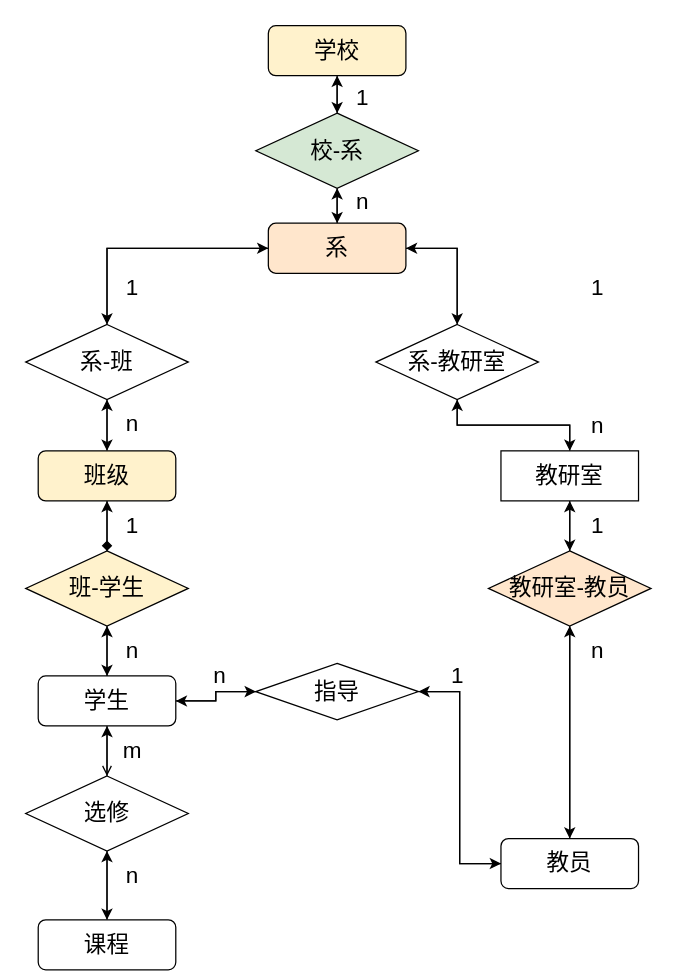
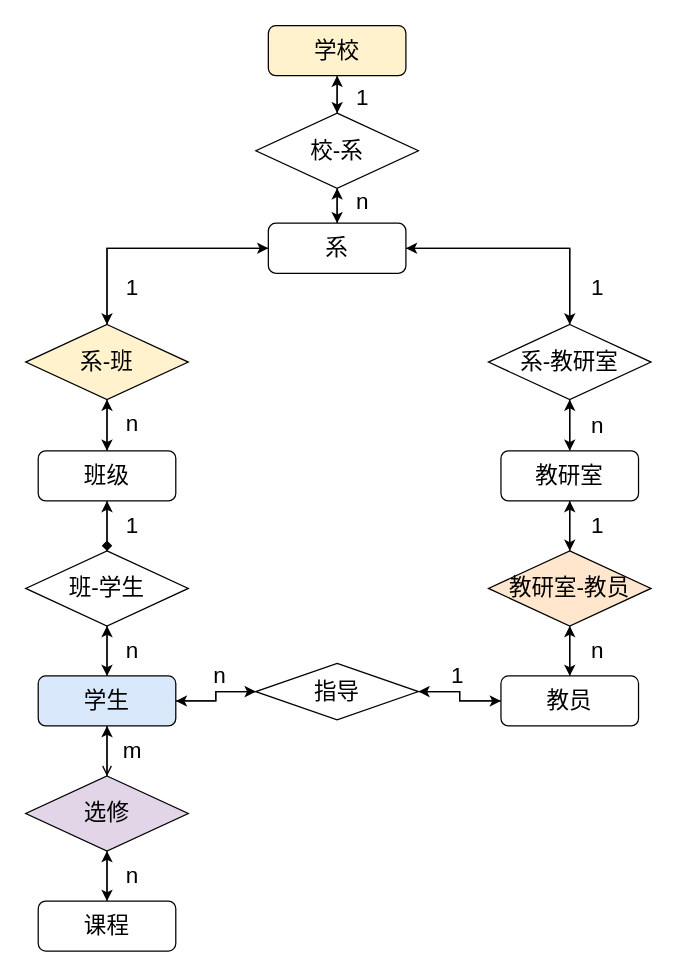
(337, 151) -> (337, 151)
(337, 248) -> (337, 248)
(107, 362) -> (107, 362)
(457, 362) -> (569, 362)
(107, 476) -> (107, 476)
(569, 476) -> (569, 476)
(107, 588) -> (107, 588)
(107, 701) -> (107, 701)
(107, 813) -> (107, 813)
(569, 863) -> (569, 701)
(107, 944) -> (107, 926)
